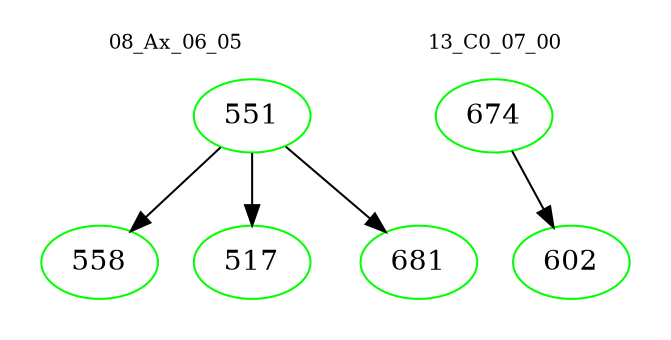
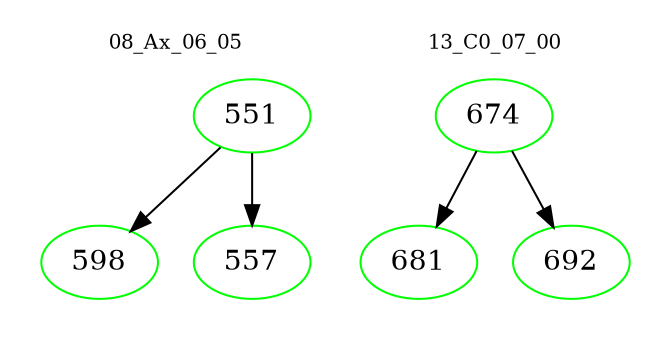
(313, 170) -> (462, 180)
(100, 262) -> (100, 262)
(252, 262) -> (252, 262)
(571, 262) -> (571, 262)
